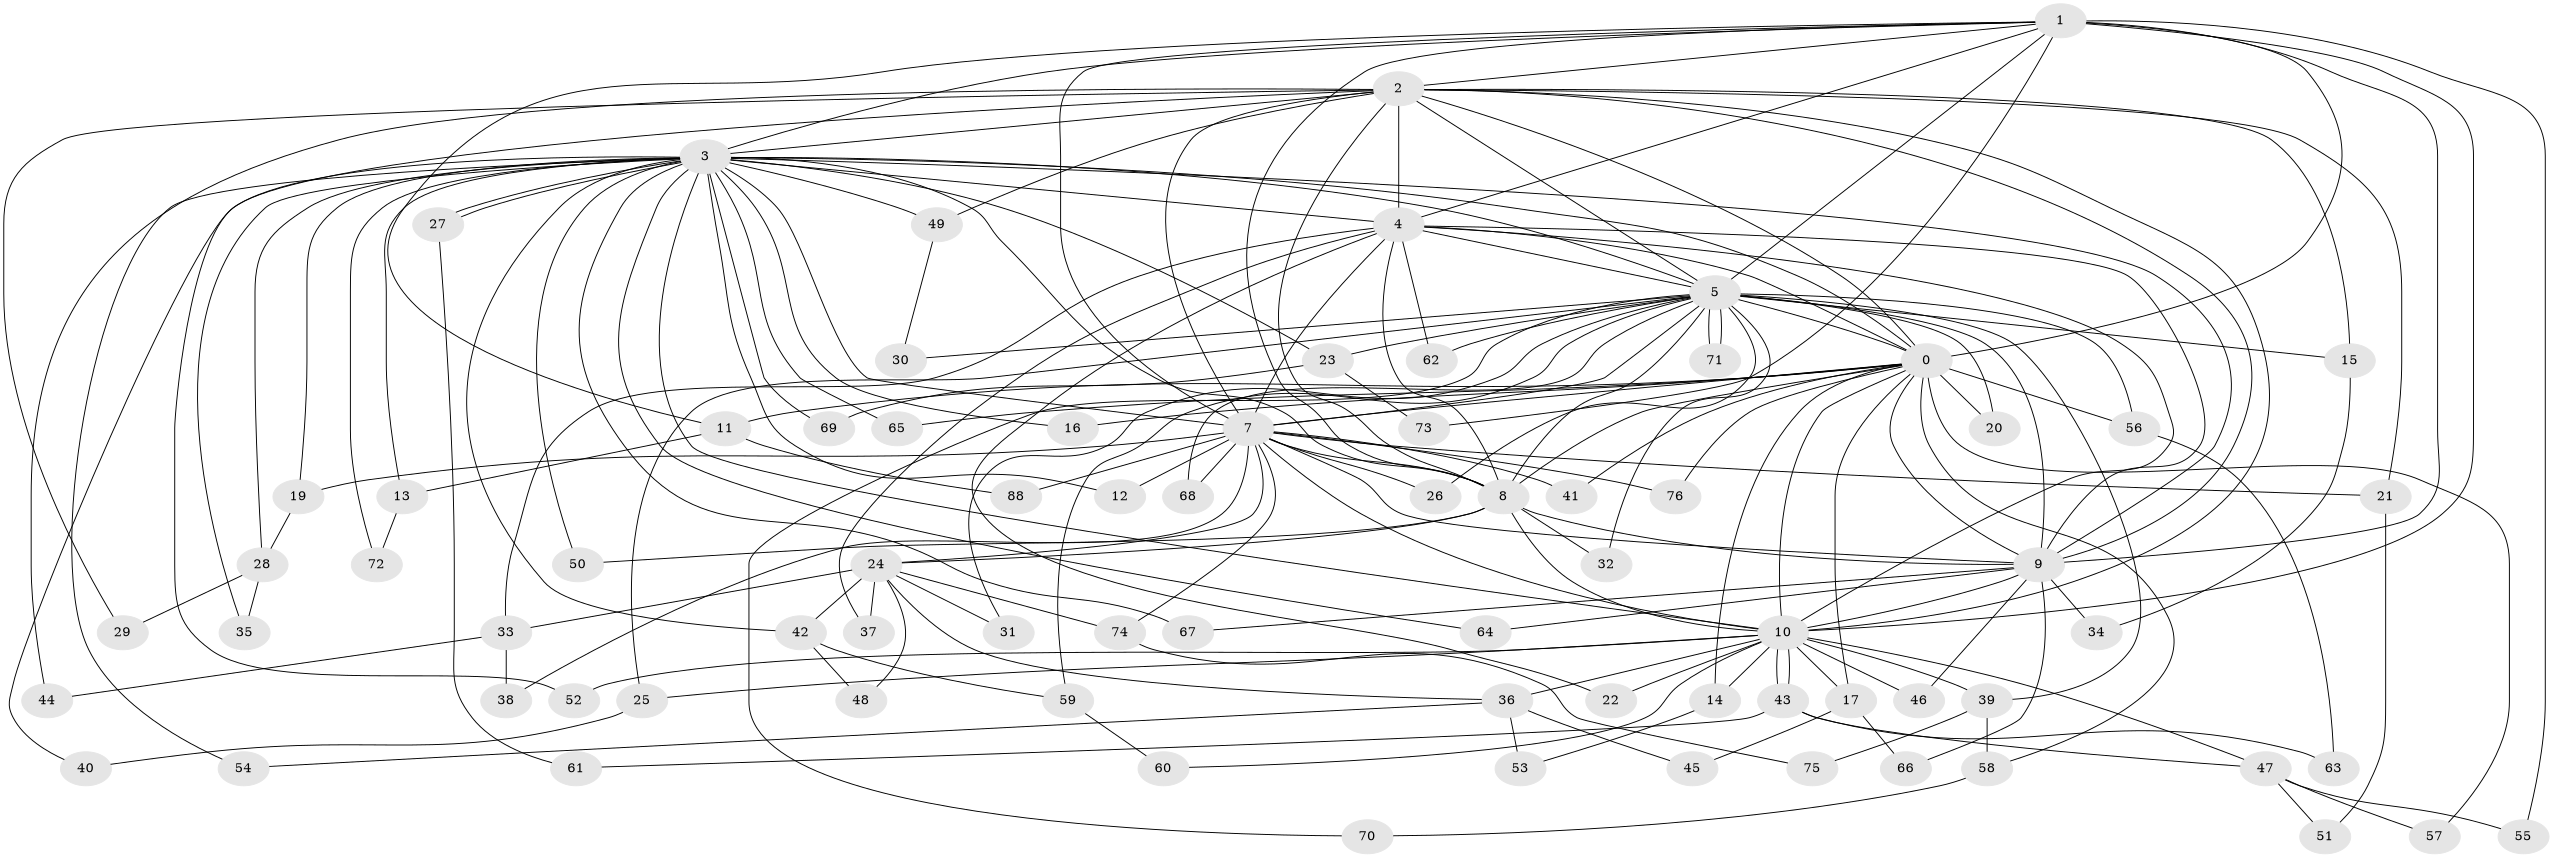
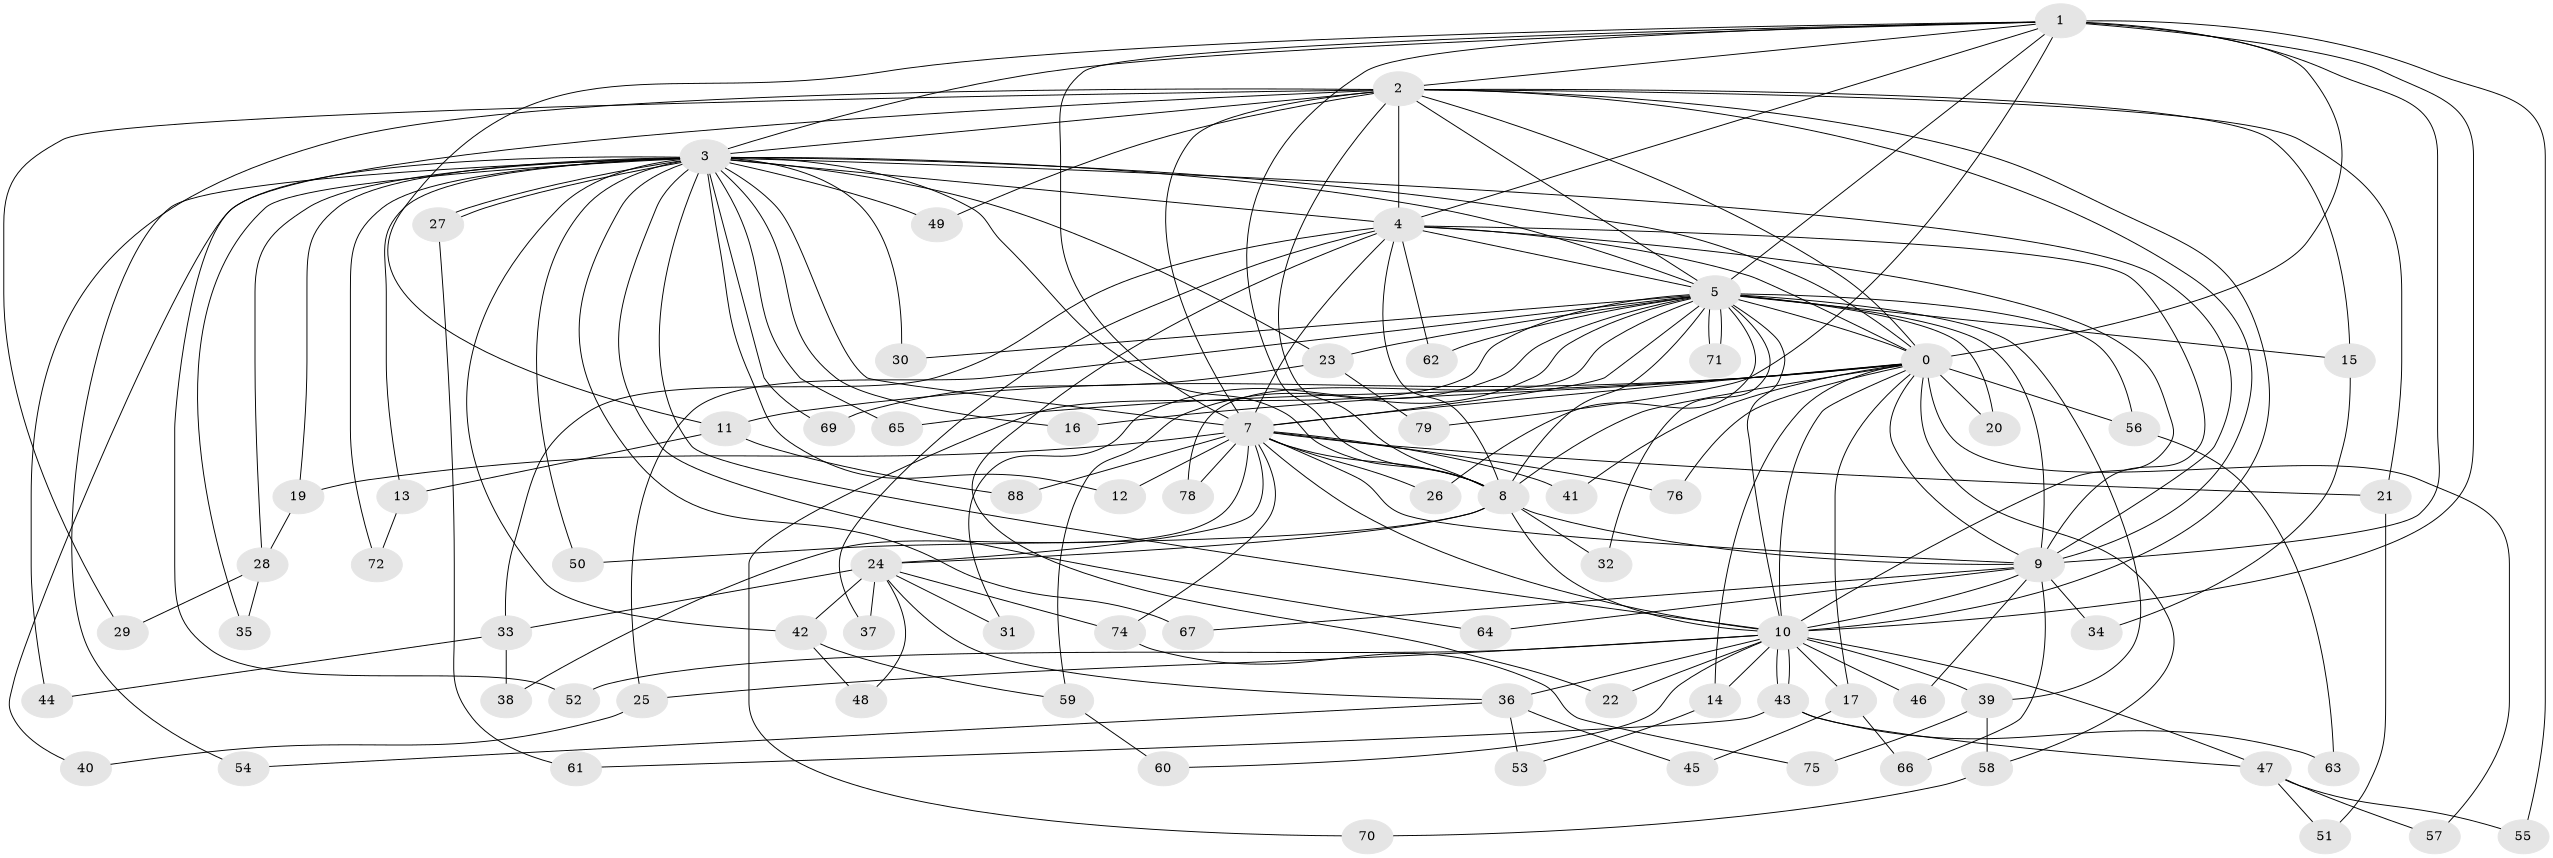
(919, 293) -> (863, 208)
(1424, 429) -> (1424, 429)
none -> (1750, 443)
(1188, 497) -> (1188, 497)
